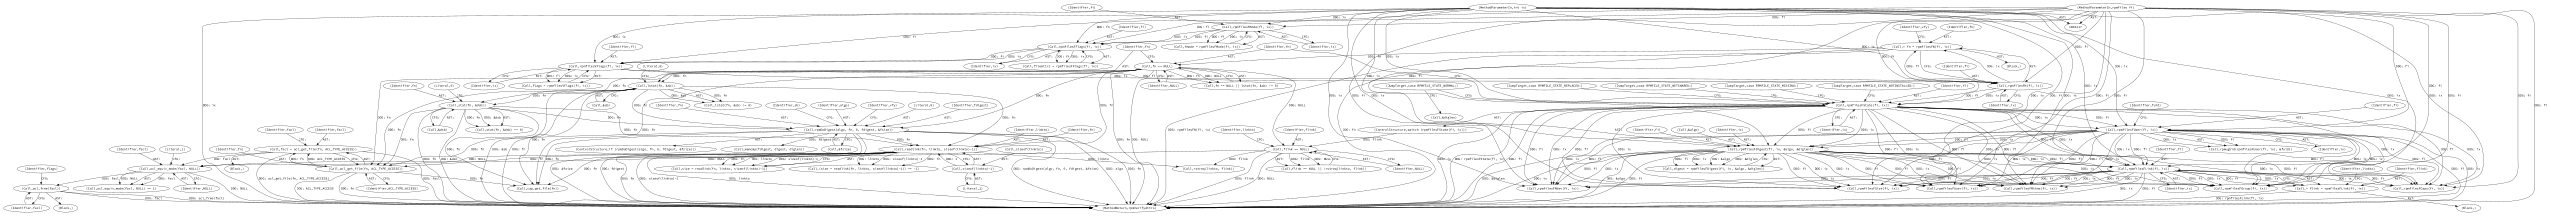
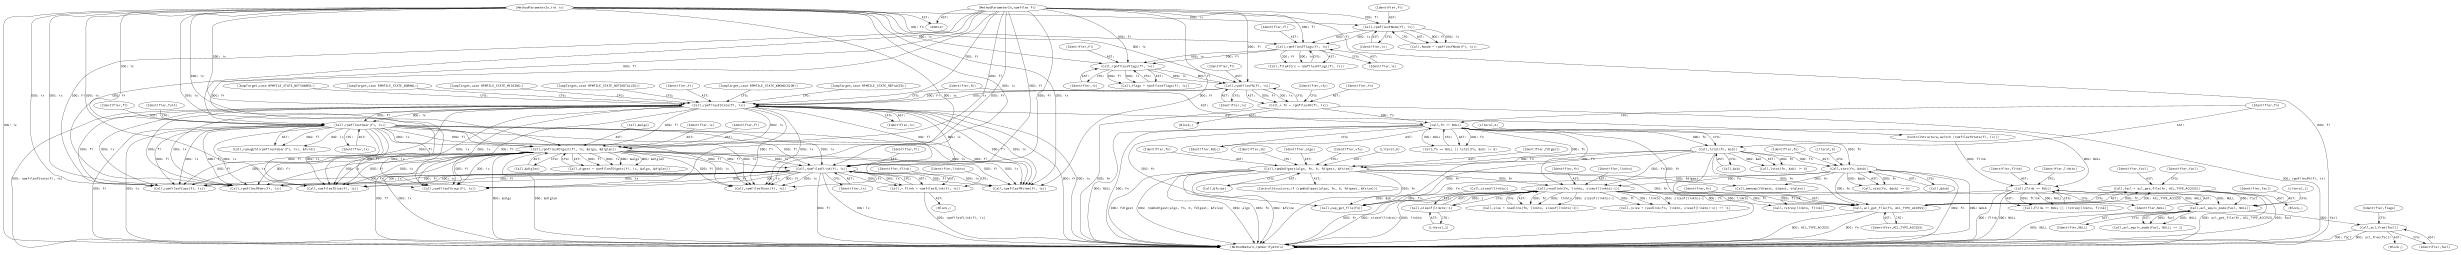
none -> (758, 86)
(1432, 101) -> (549, 158)
(637, 124) -> (1811, 178)
(455, 179) -> none
